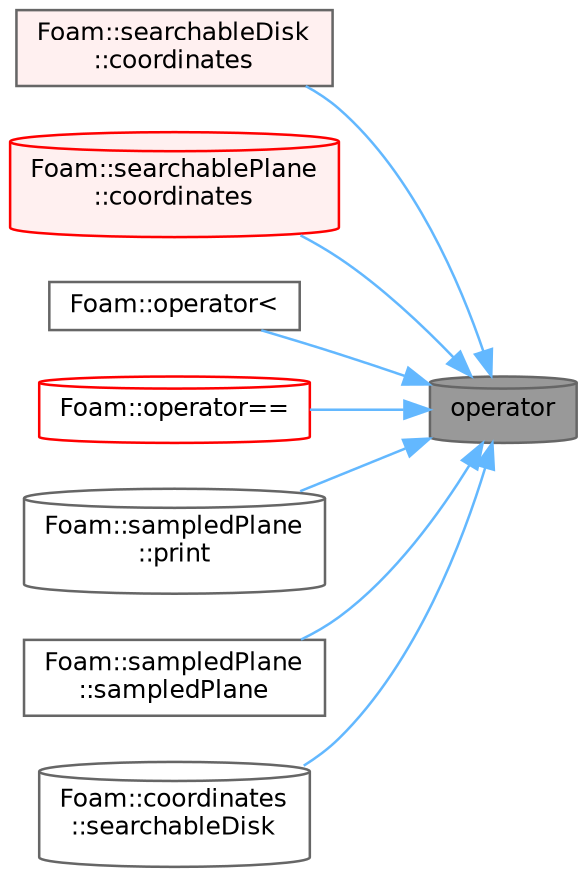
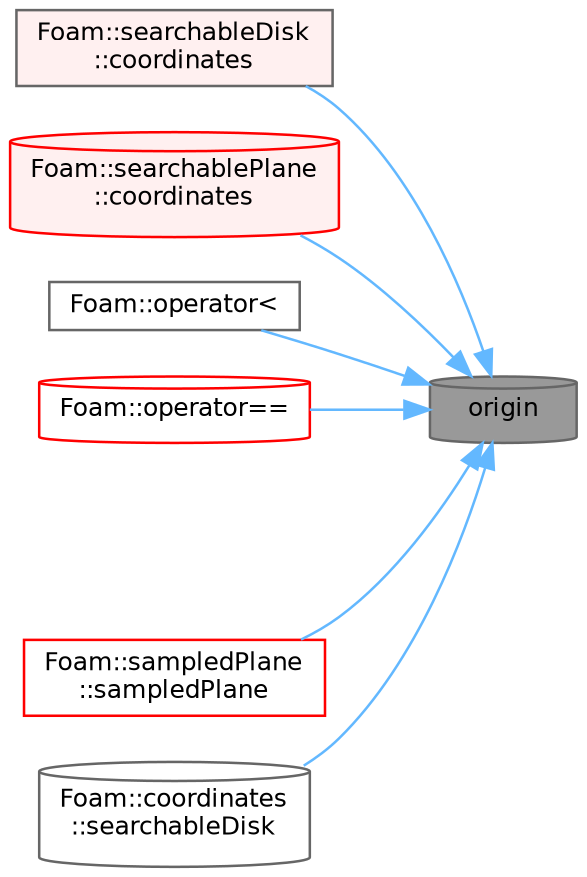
(503, 410) -> (503, 410)
(175, 541) -> none
(175, 678) -> (175, 678)
